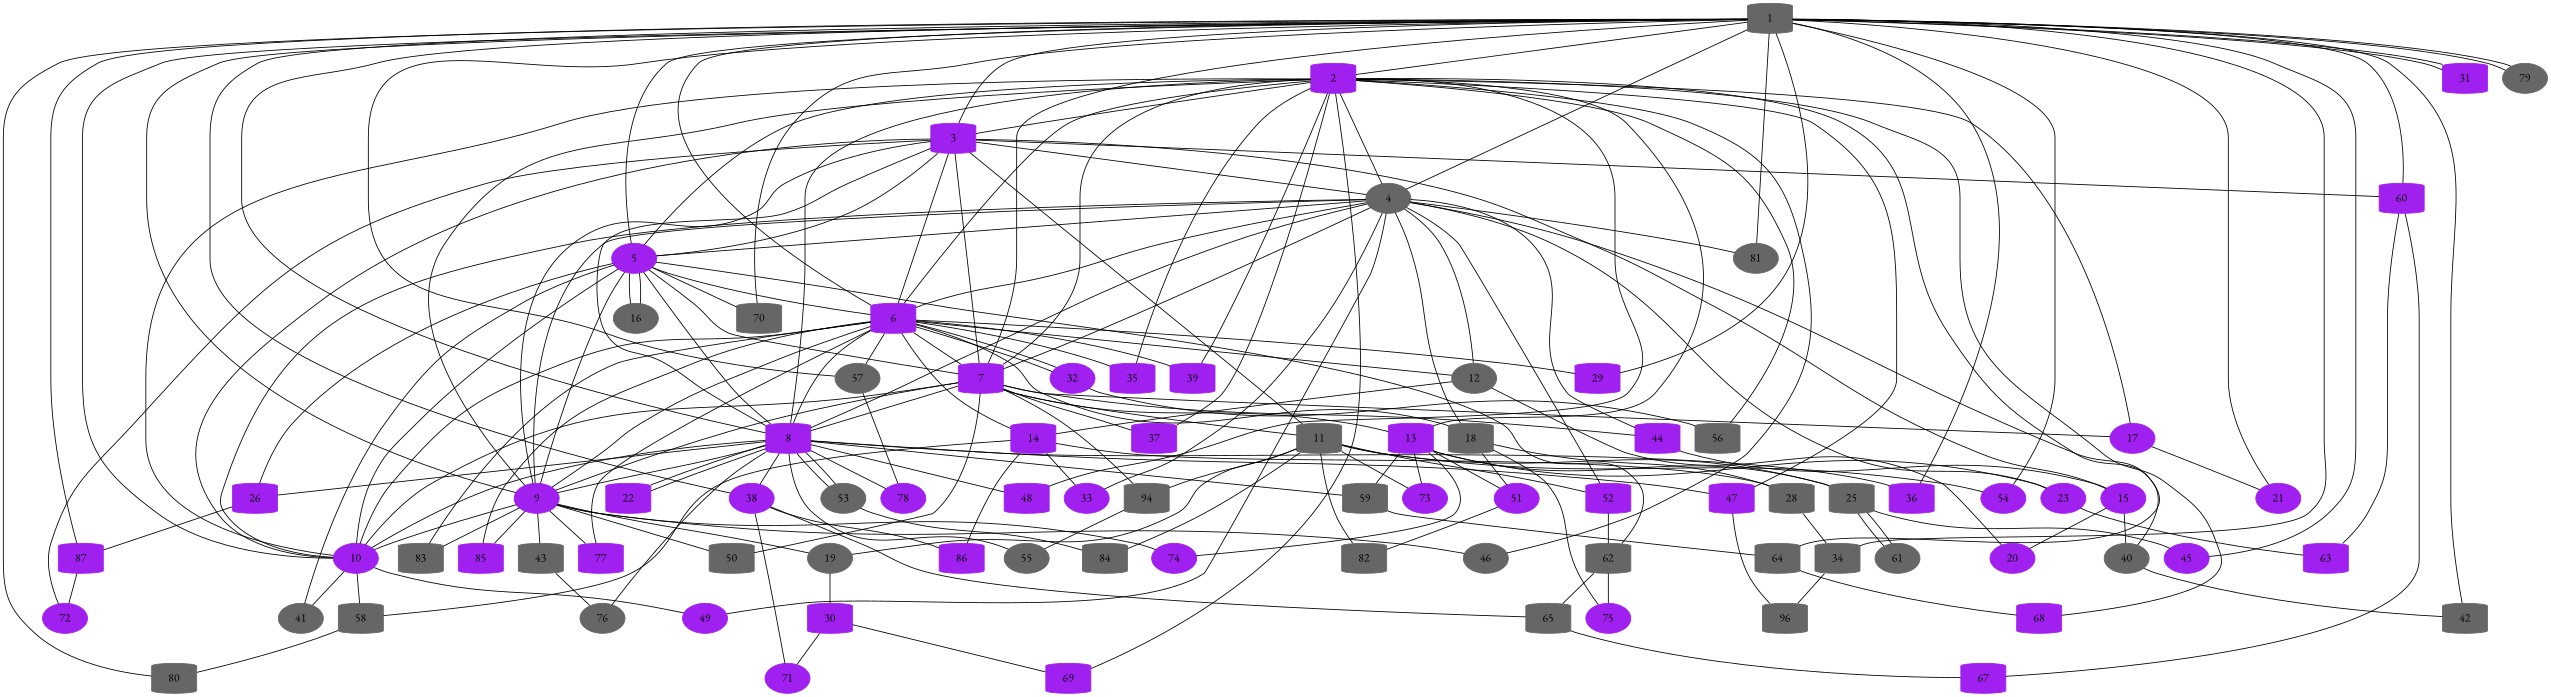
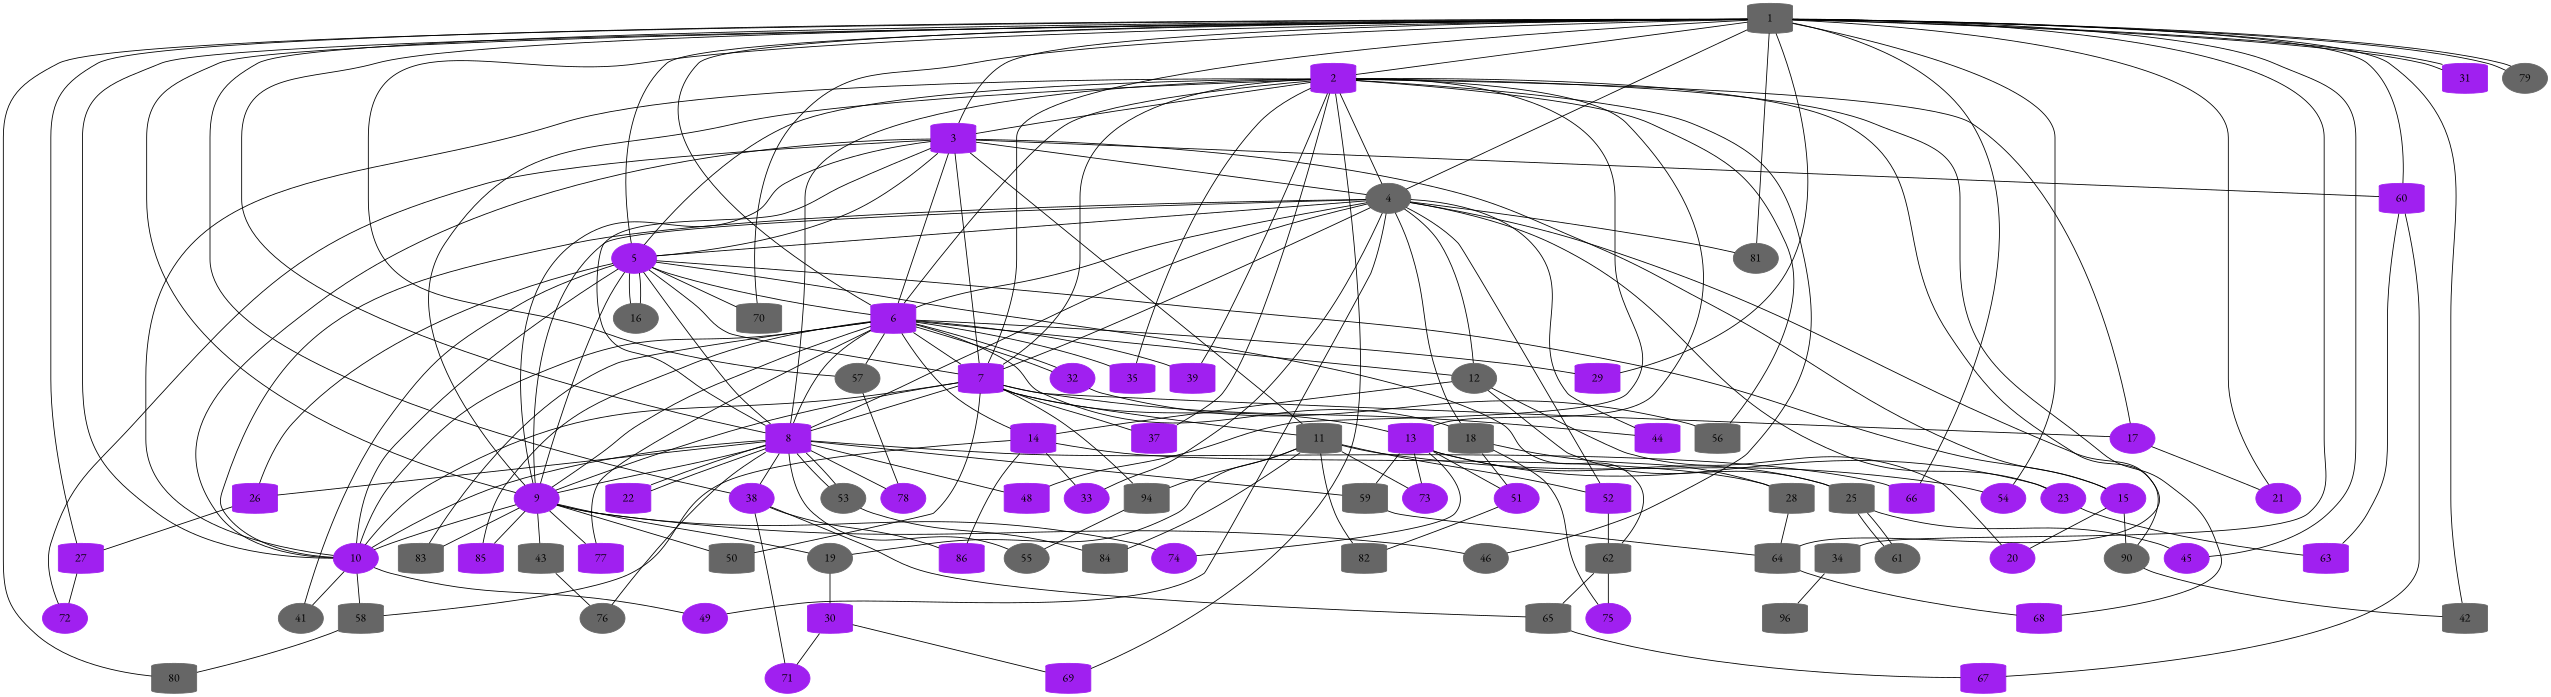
(1586, 461) -> (1560, 447)
(1872, 469) -> (1390, 326)
(1732, 498) -> none
(1912, 498) -> (1912, 498)
(1815, 528) -> (1785, 528)
(81, 558) -> (81, 558)
(2127, 558) -> (2127, 558)
